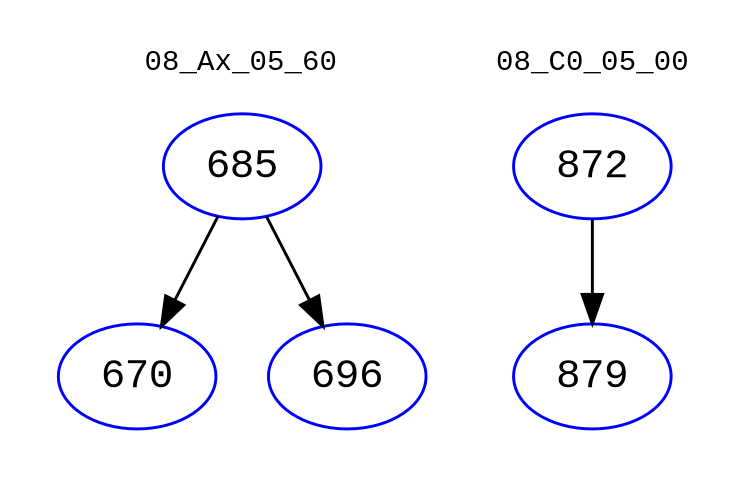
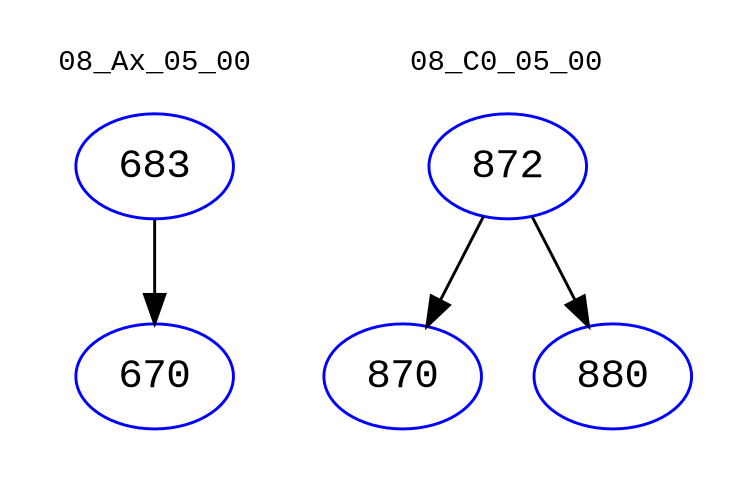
(242, 63) -> (156, 63)
(242, 166) -> (155, 166)
(347, 376) -> none
(592, 376) -> (403, 376)
none -> (613, 376)
